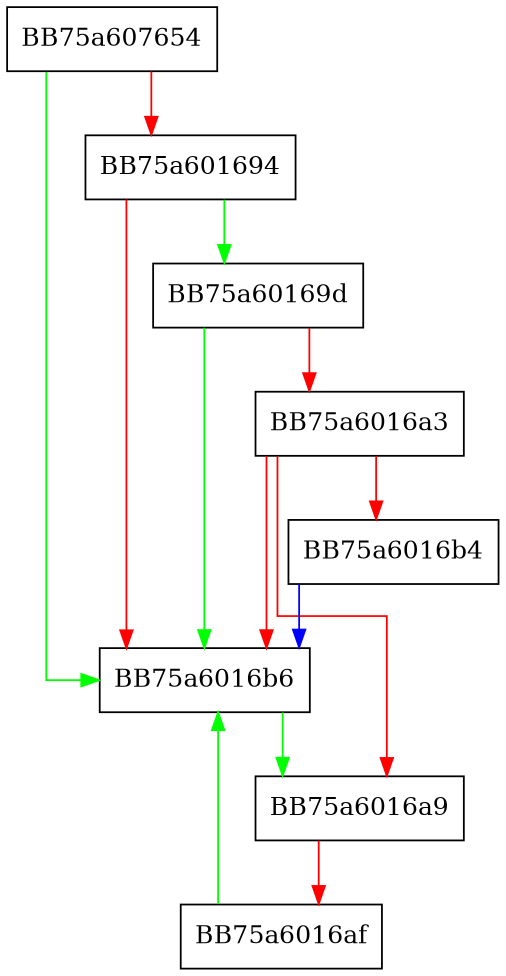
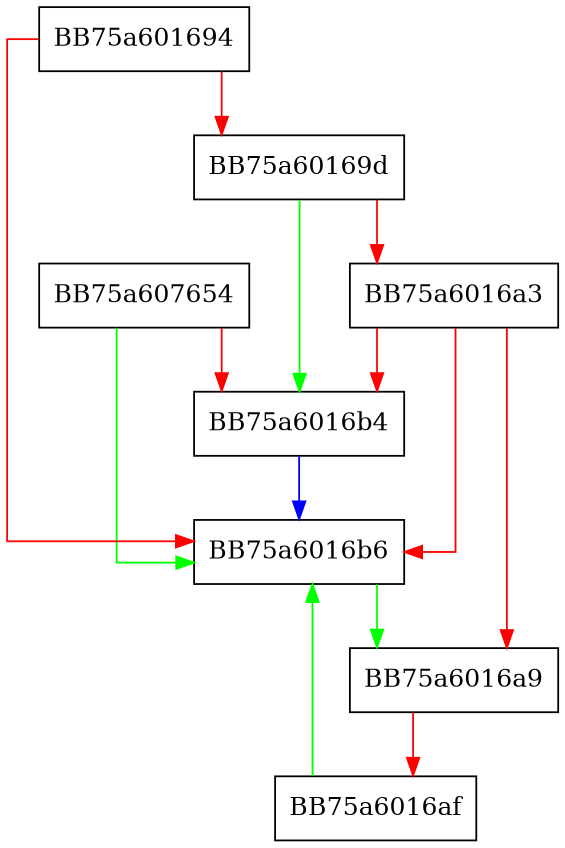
(151, 94) -> (222, 351)
(224, 222) -> (222, 94)
(204, 479) -> (300, 287)
